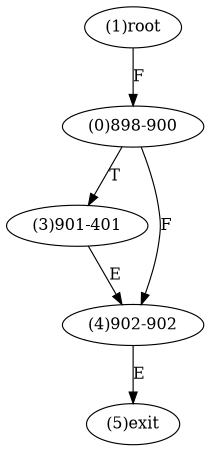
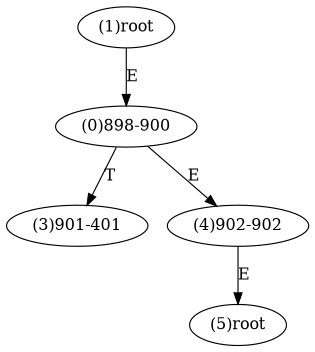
(139, 77) -> (133, 77)
(166, 226) -> (194, 176)
(102, 270) -> none
(133, 424) -> (238, 325)
